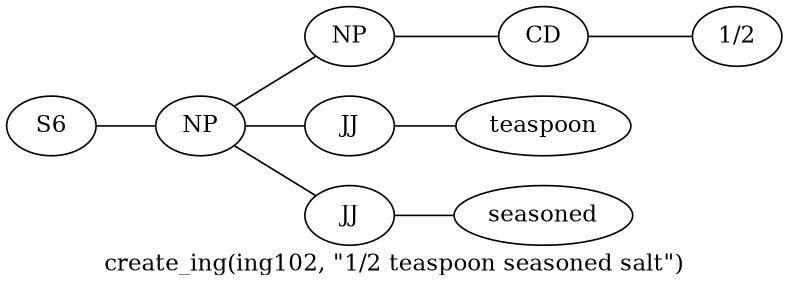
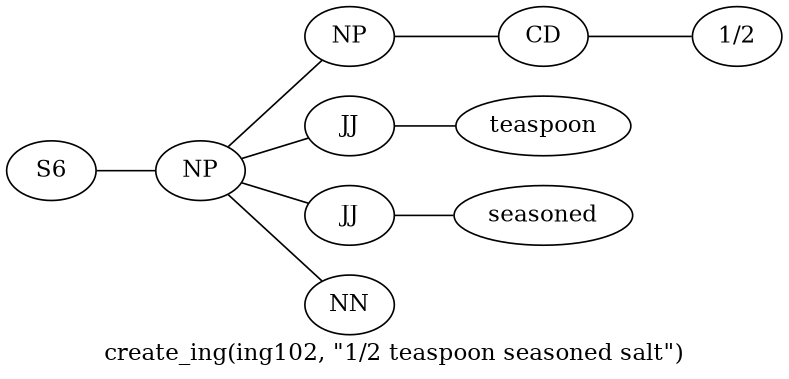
none -> (350, 305)
